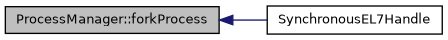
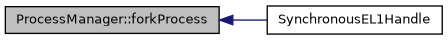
(355, 20) -> (355, 20)
